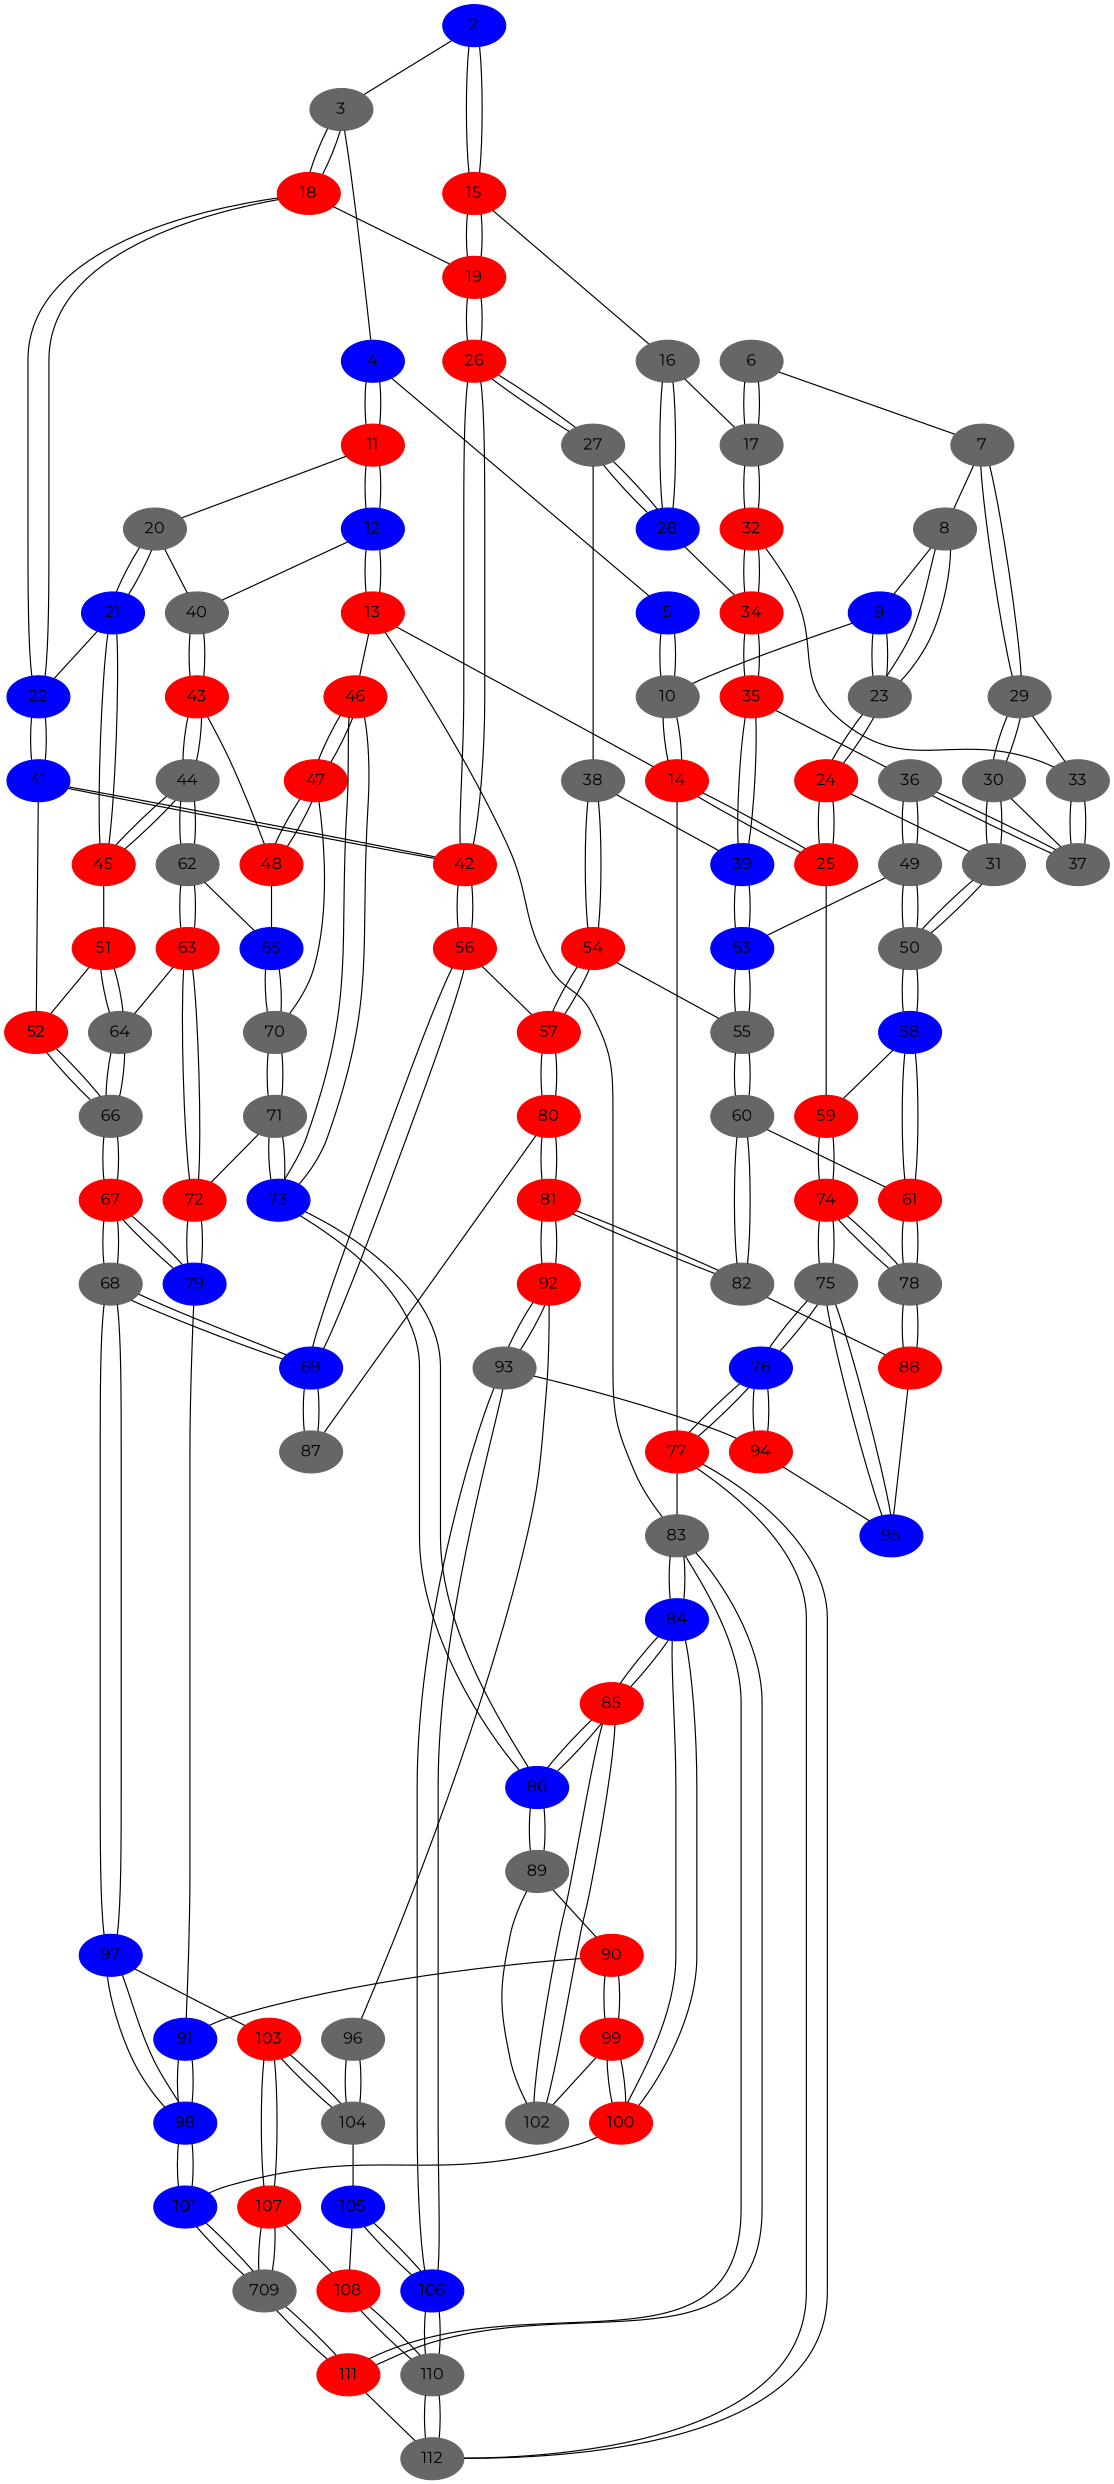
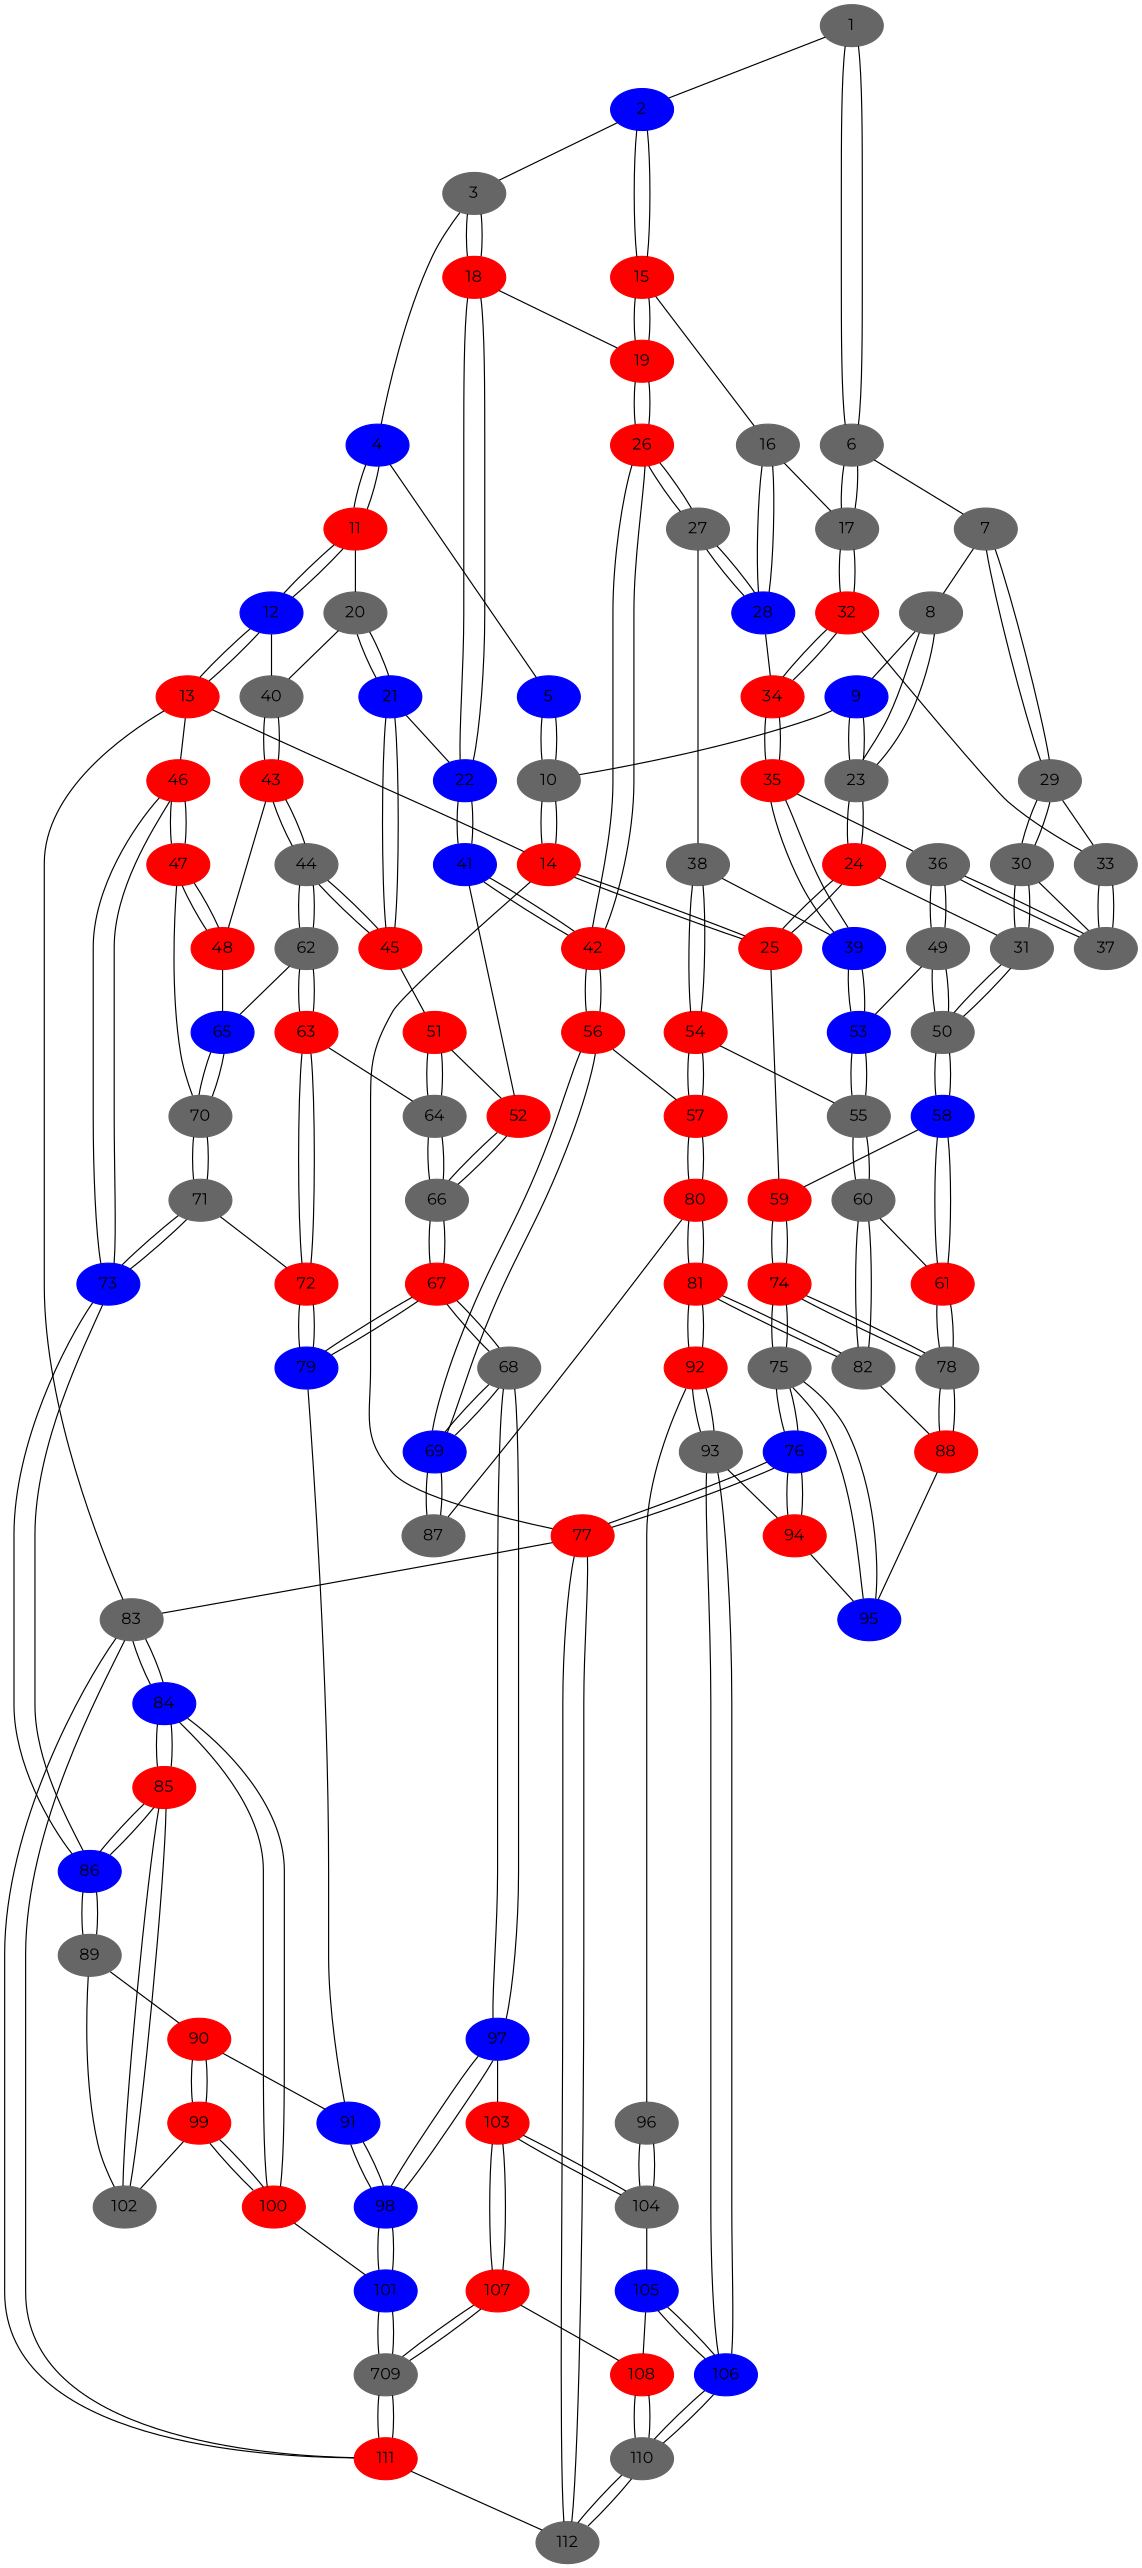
none -> (852, 26)
